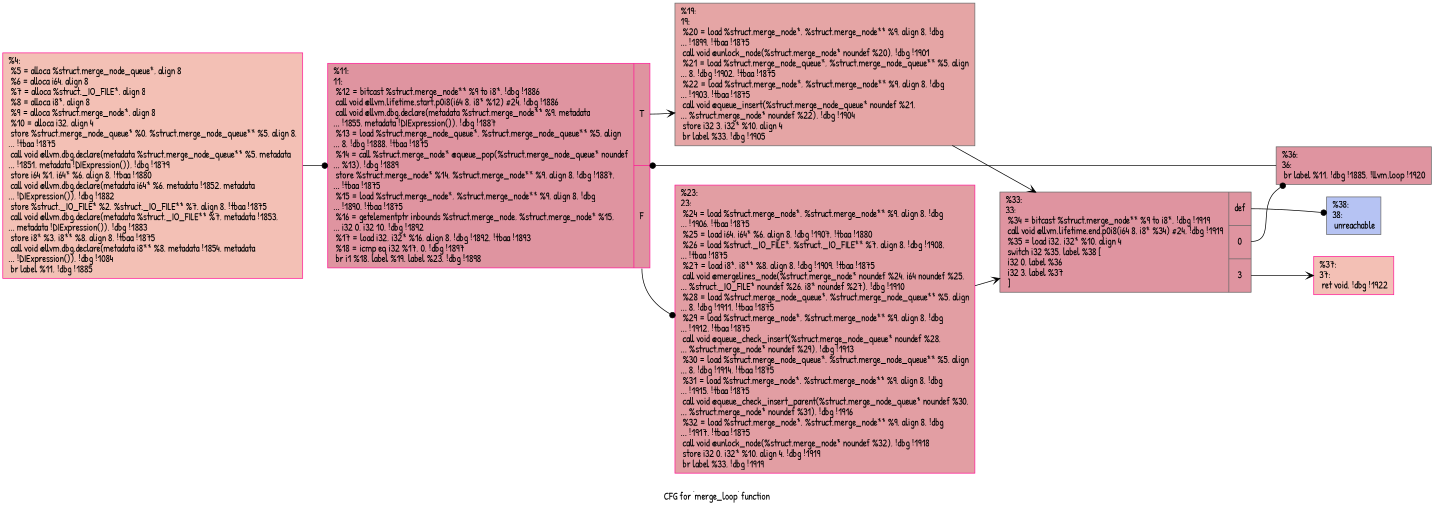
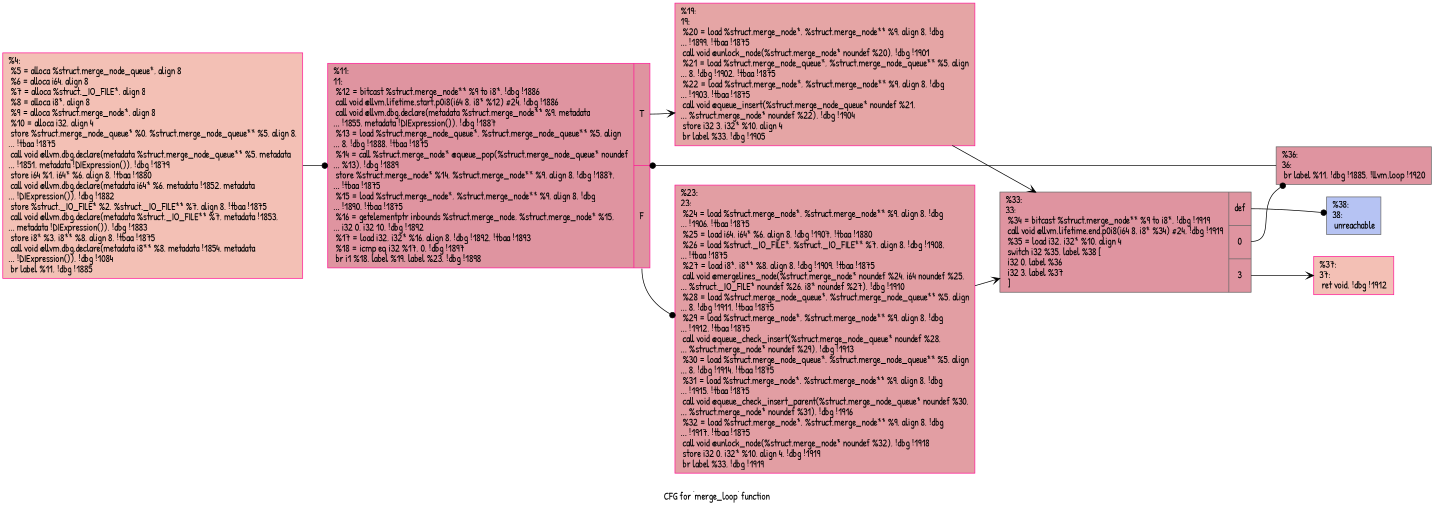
(825, 74) -> (825, 74)
(1354, 286) -> (1353, 286)
